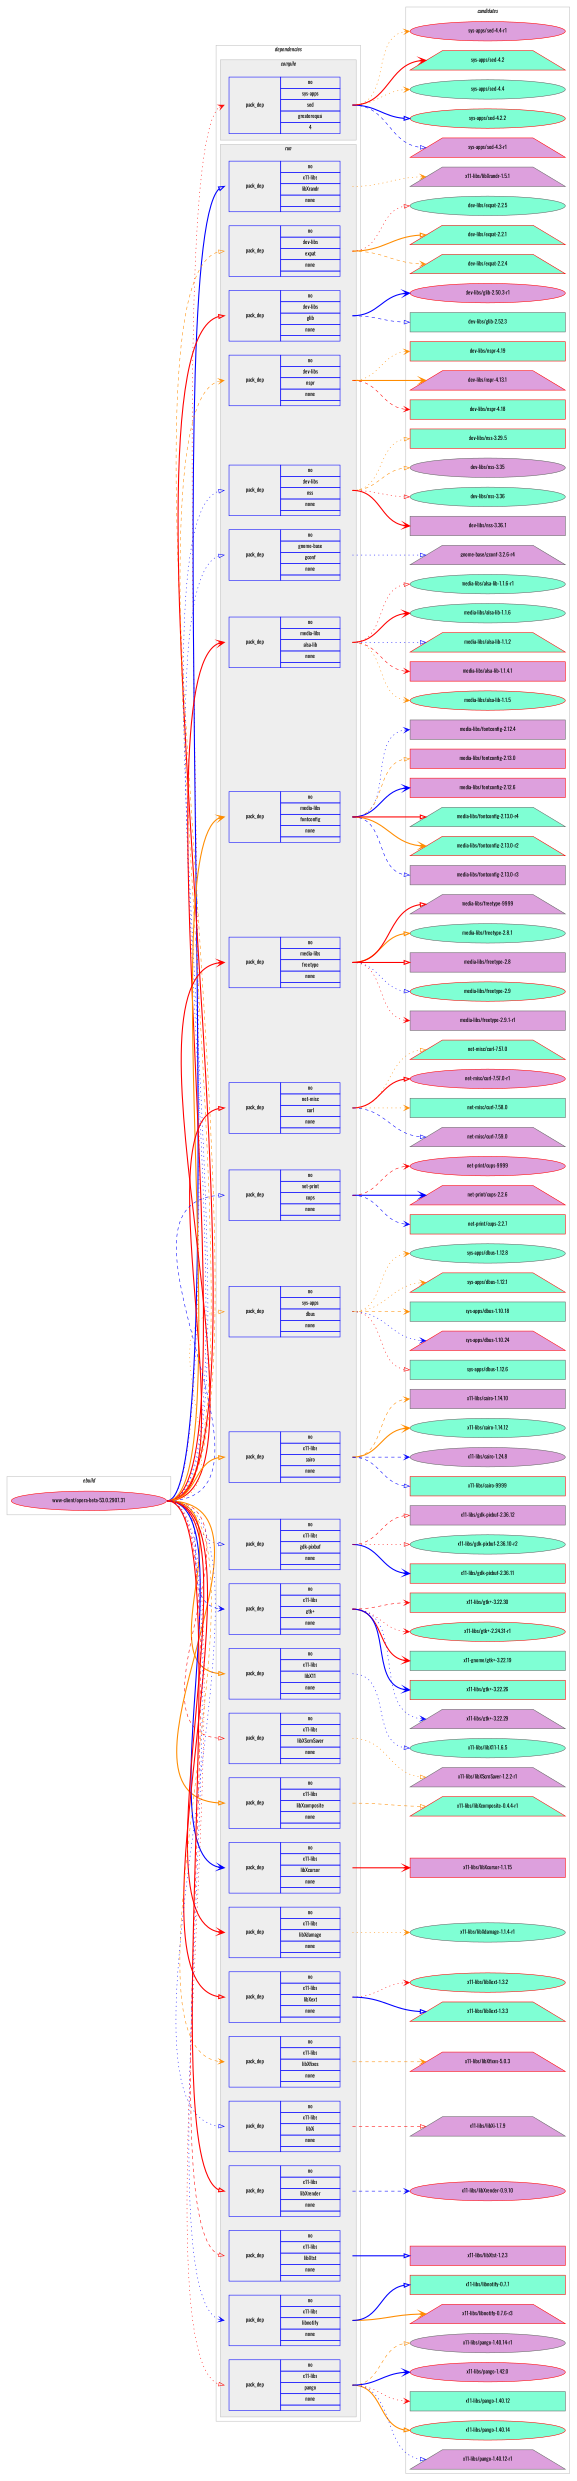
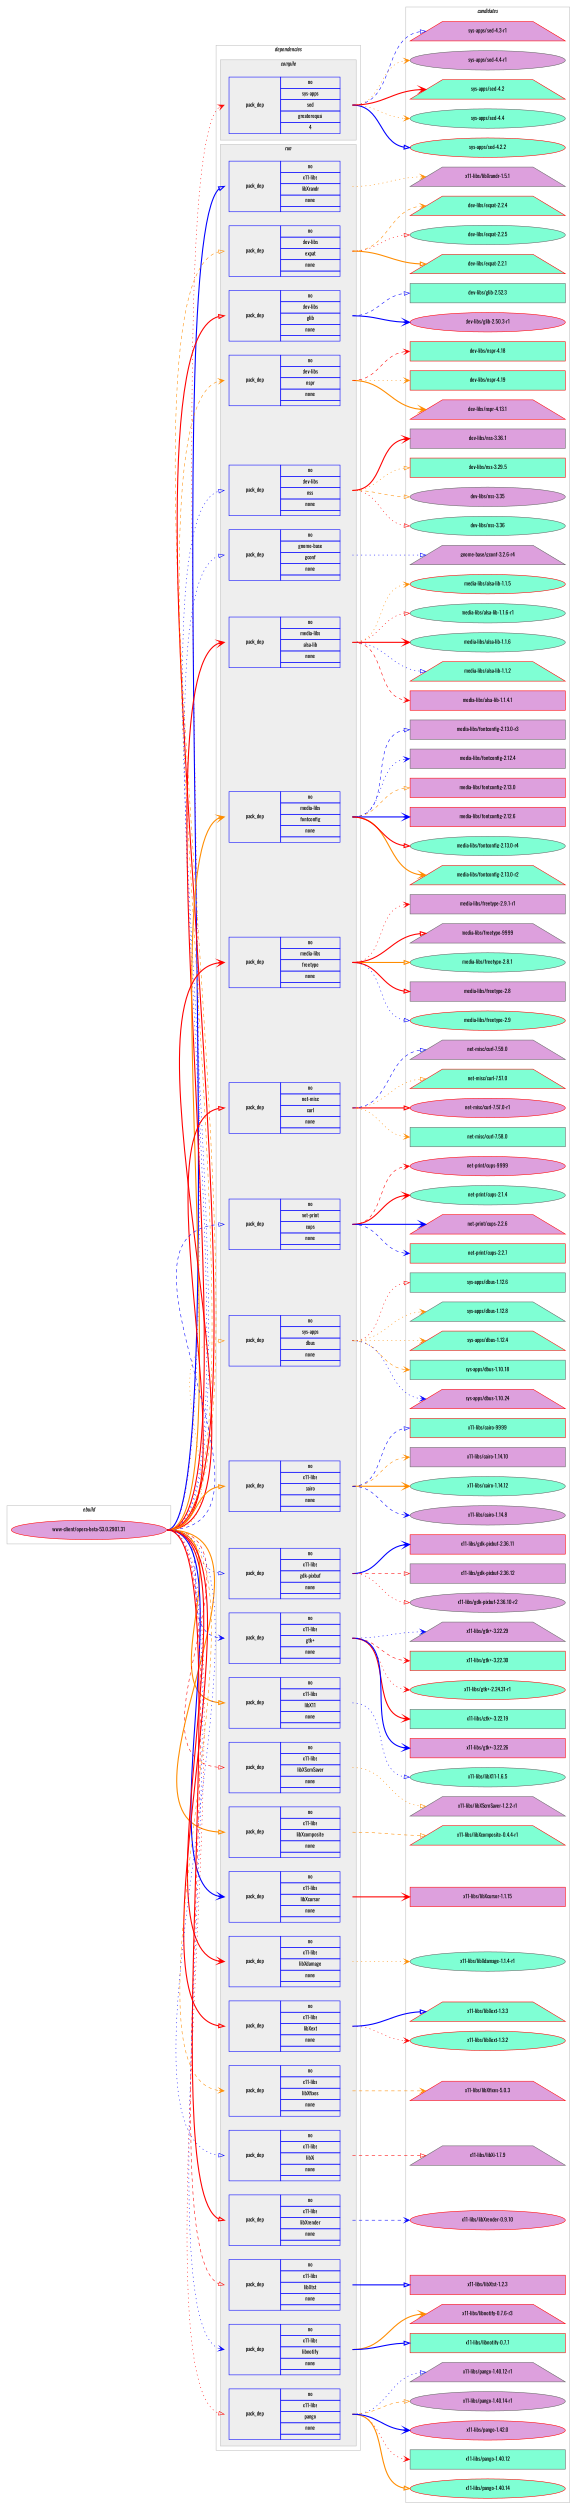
(488, 31) -> (488, 60)
(488, 817) -> (488, 846)
none -> (488, 1195)
(488, 1253) -> (488, 1312)
(488, 1283) -> (488, 1341)
(488, 1457) -> (488, 1515)
(488, 1544) -> (488, 1603)
(488, 1574) -> (488, 1544)
(488, 1661) -> (488, 1719)
(488, 1690) -> (488, 1748)
